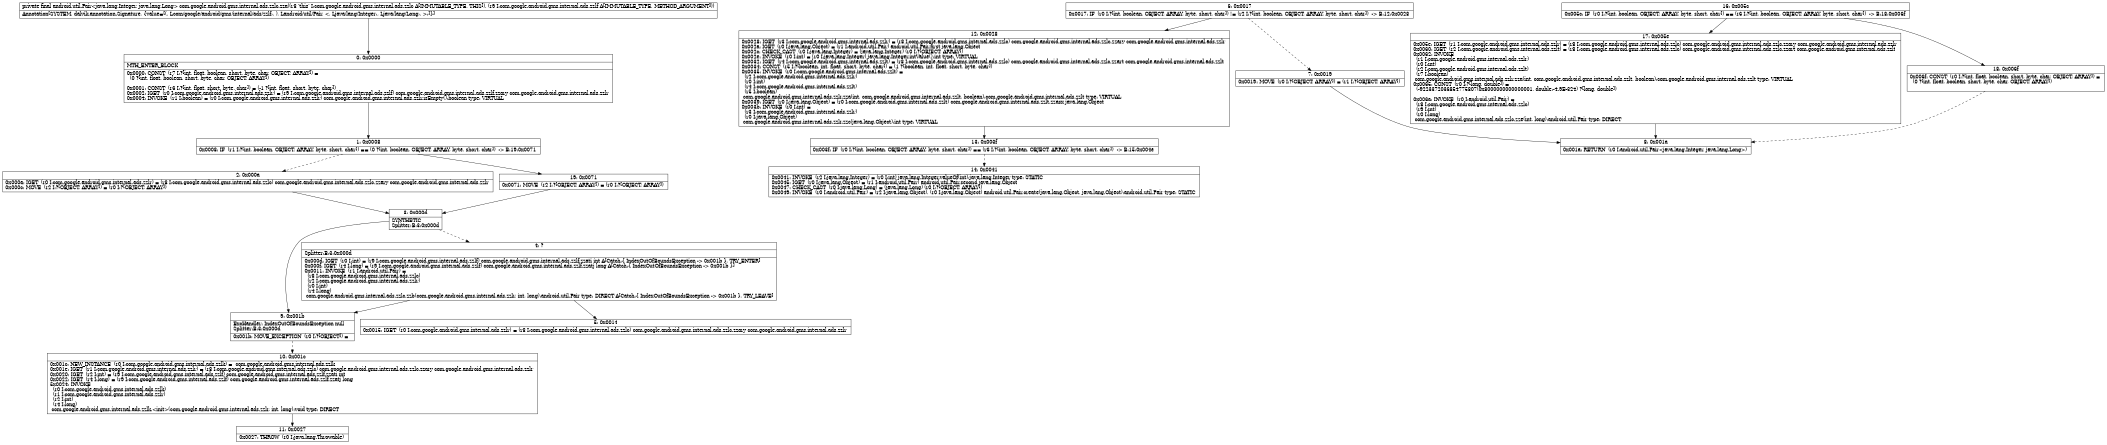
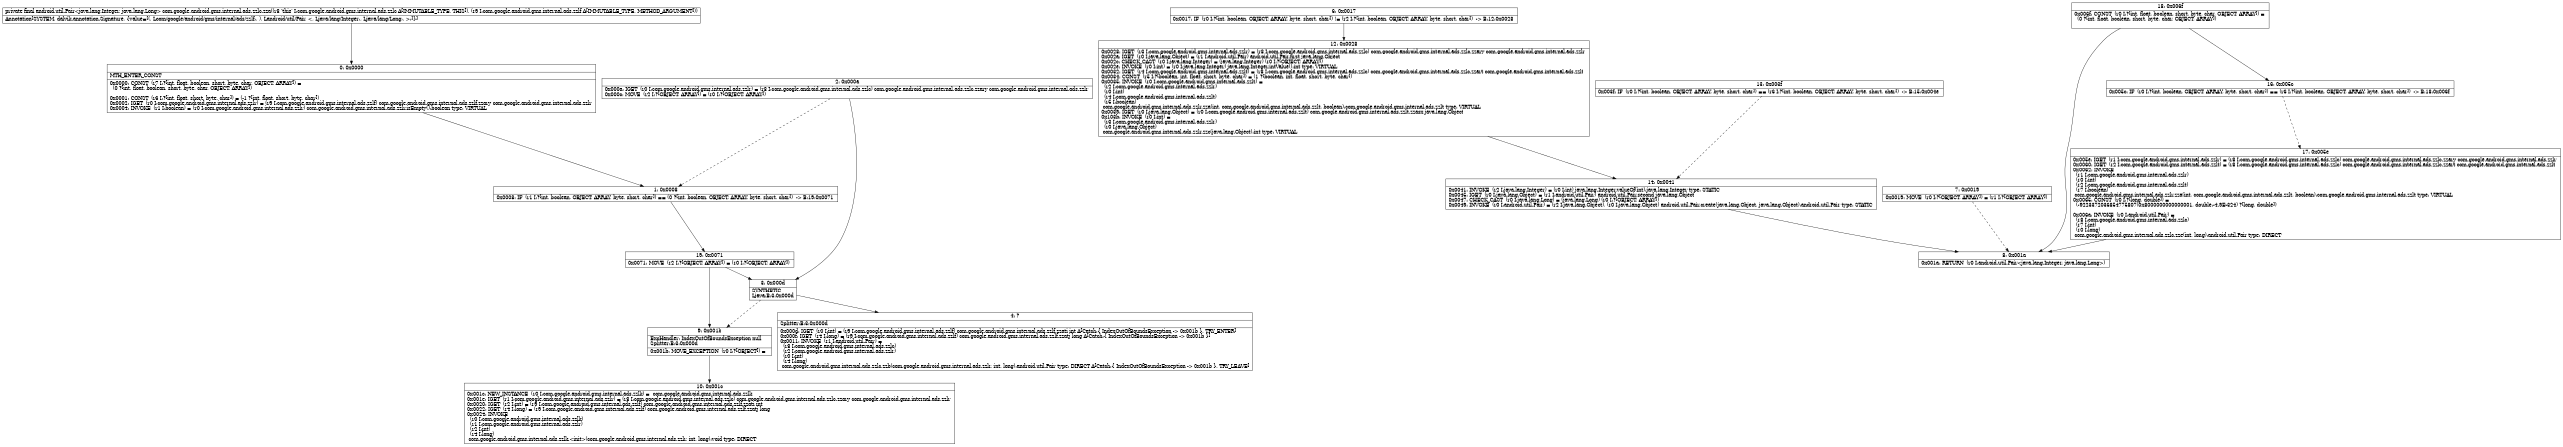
(1719, 25) -> (2291, 121)
(1915, 34) -> (2228, 54)
(1279, 43) -> none
(152, 66) -> (136, 76)
(777, 107) -> (1137, 117)
(1425, 110) -> (2085, 225)
(984, 131) -> (1550, 157)
(1874, 132) -> (2070, 135)
(1438, 133) -> (1990, 225)
(314, 162) -> (756, 142)
(416, 226) -> (773, 296)
none -> (1841, 233)
(453, 235) -> (836, 303)
(309, 236) -> (745, 313)
(384, 306) -> (710, 296)
(606, 327) -> none
(292, 345) -> (710, 368)
(72, 385) -> (489, 415)
(292, 434) -> none
